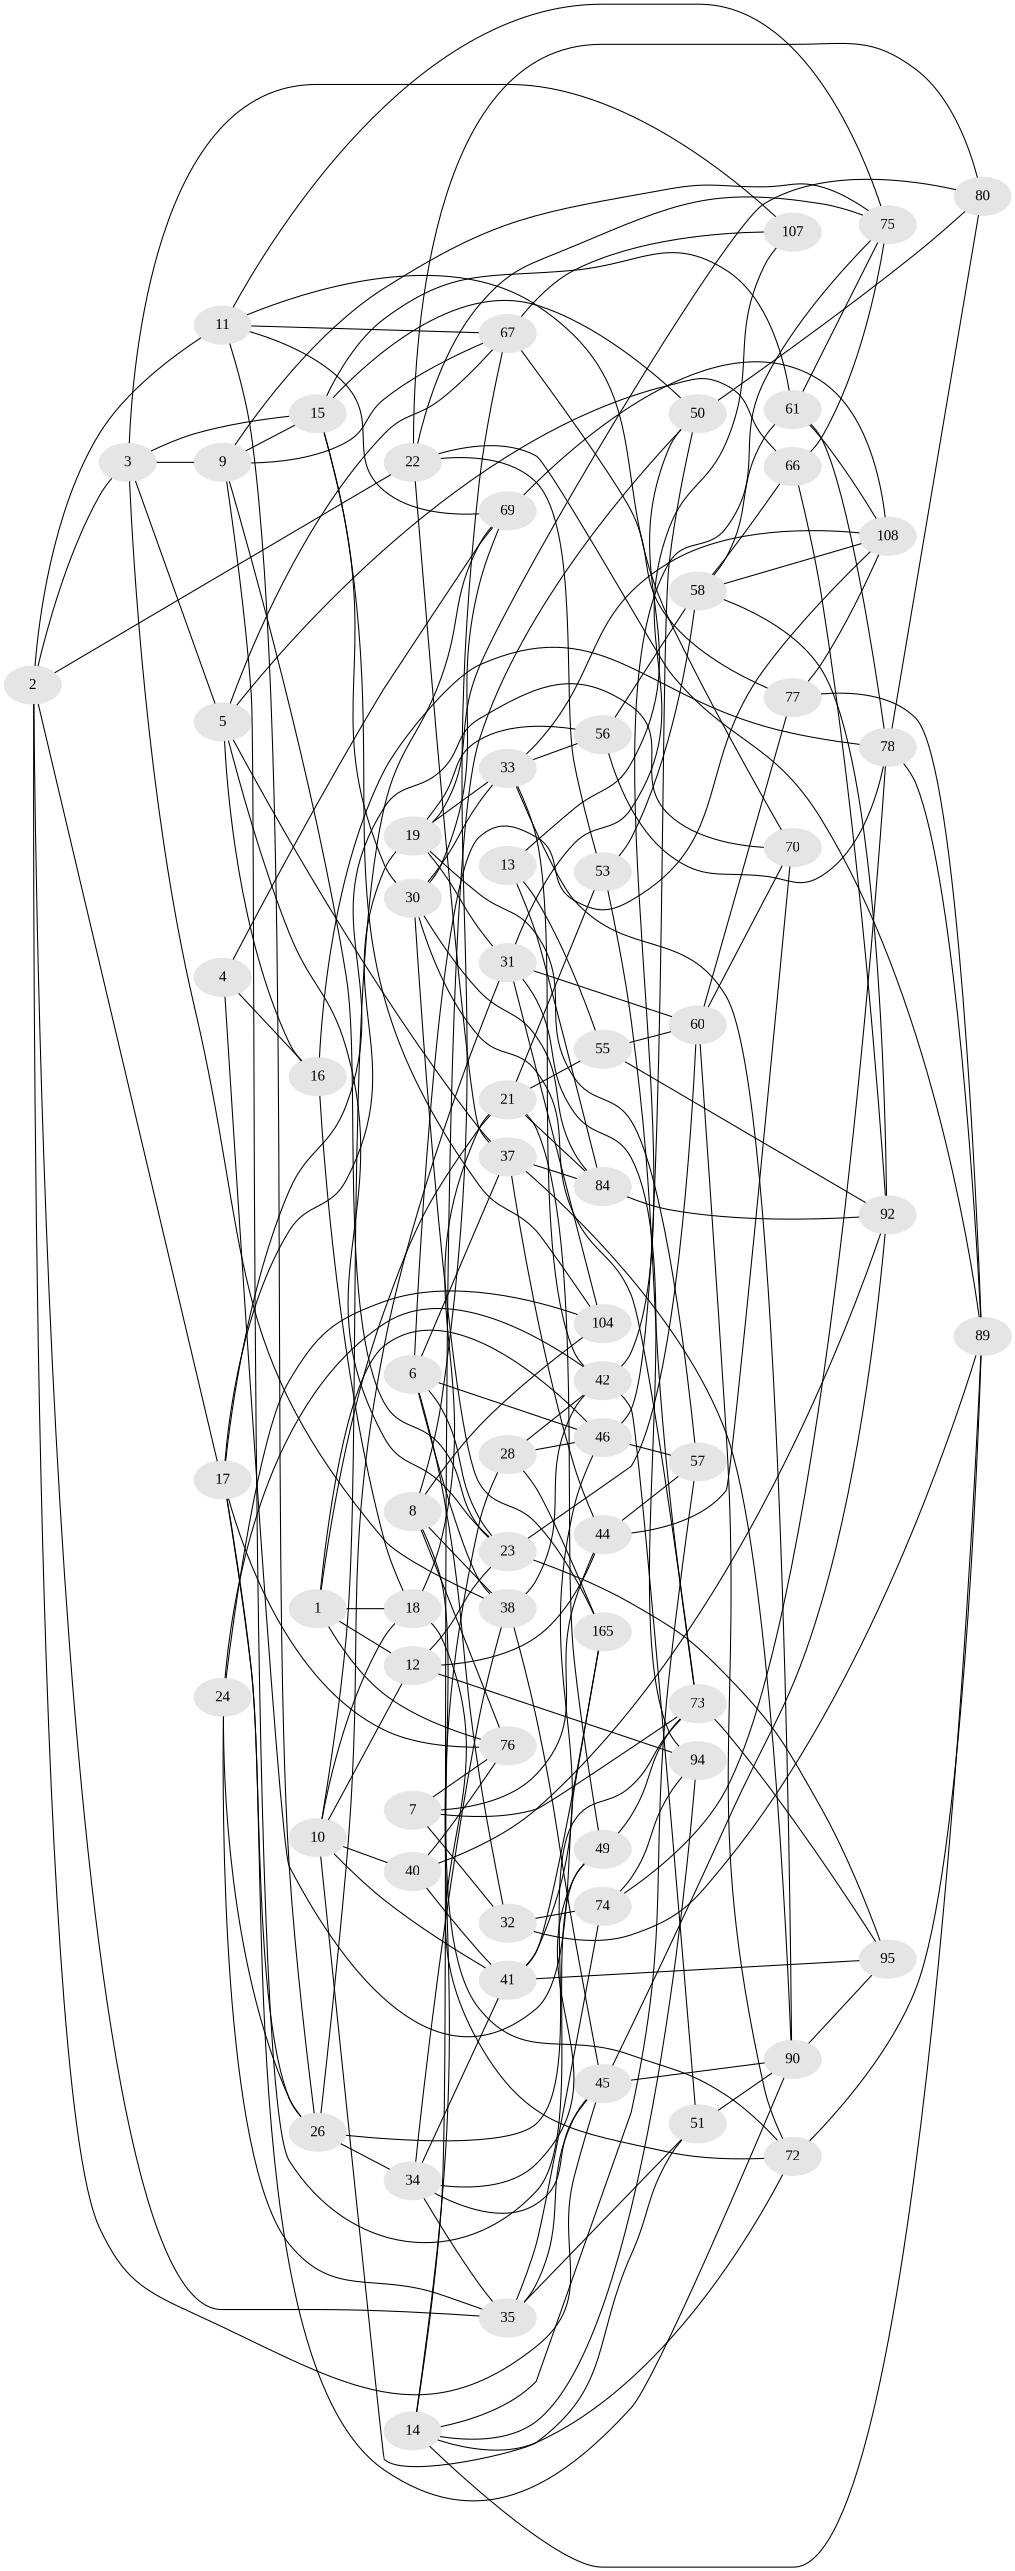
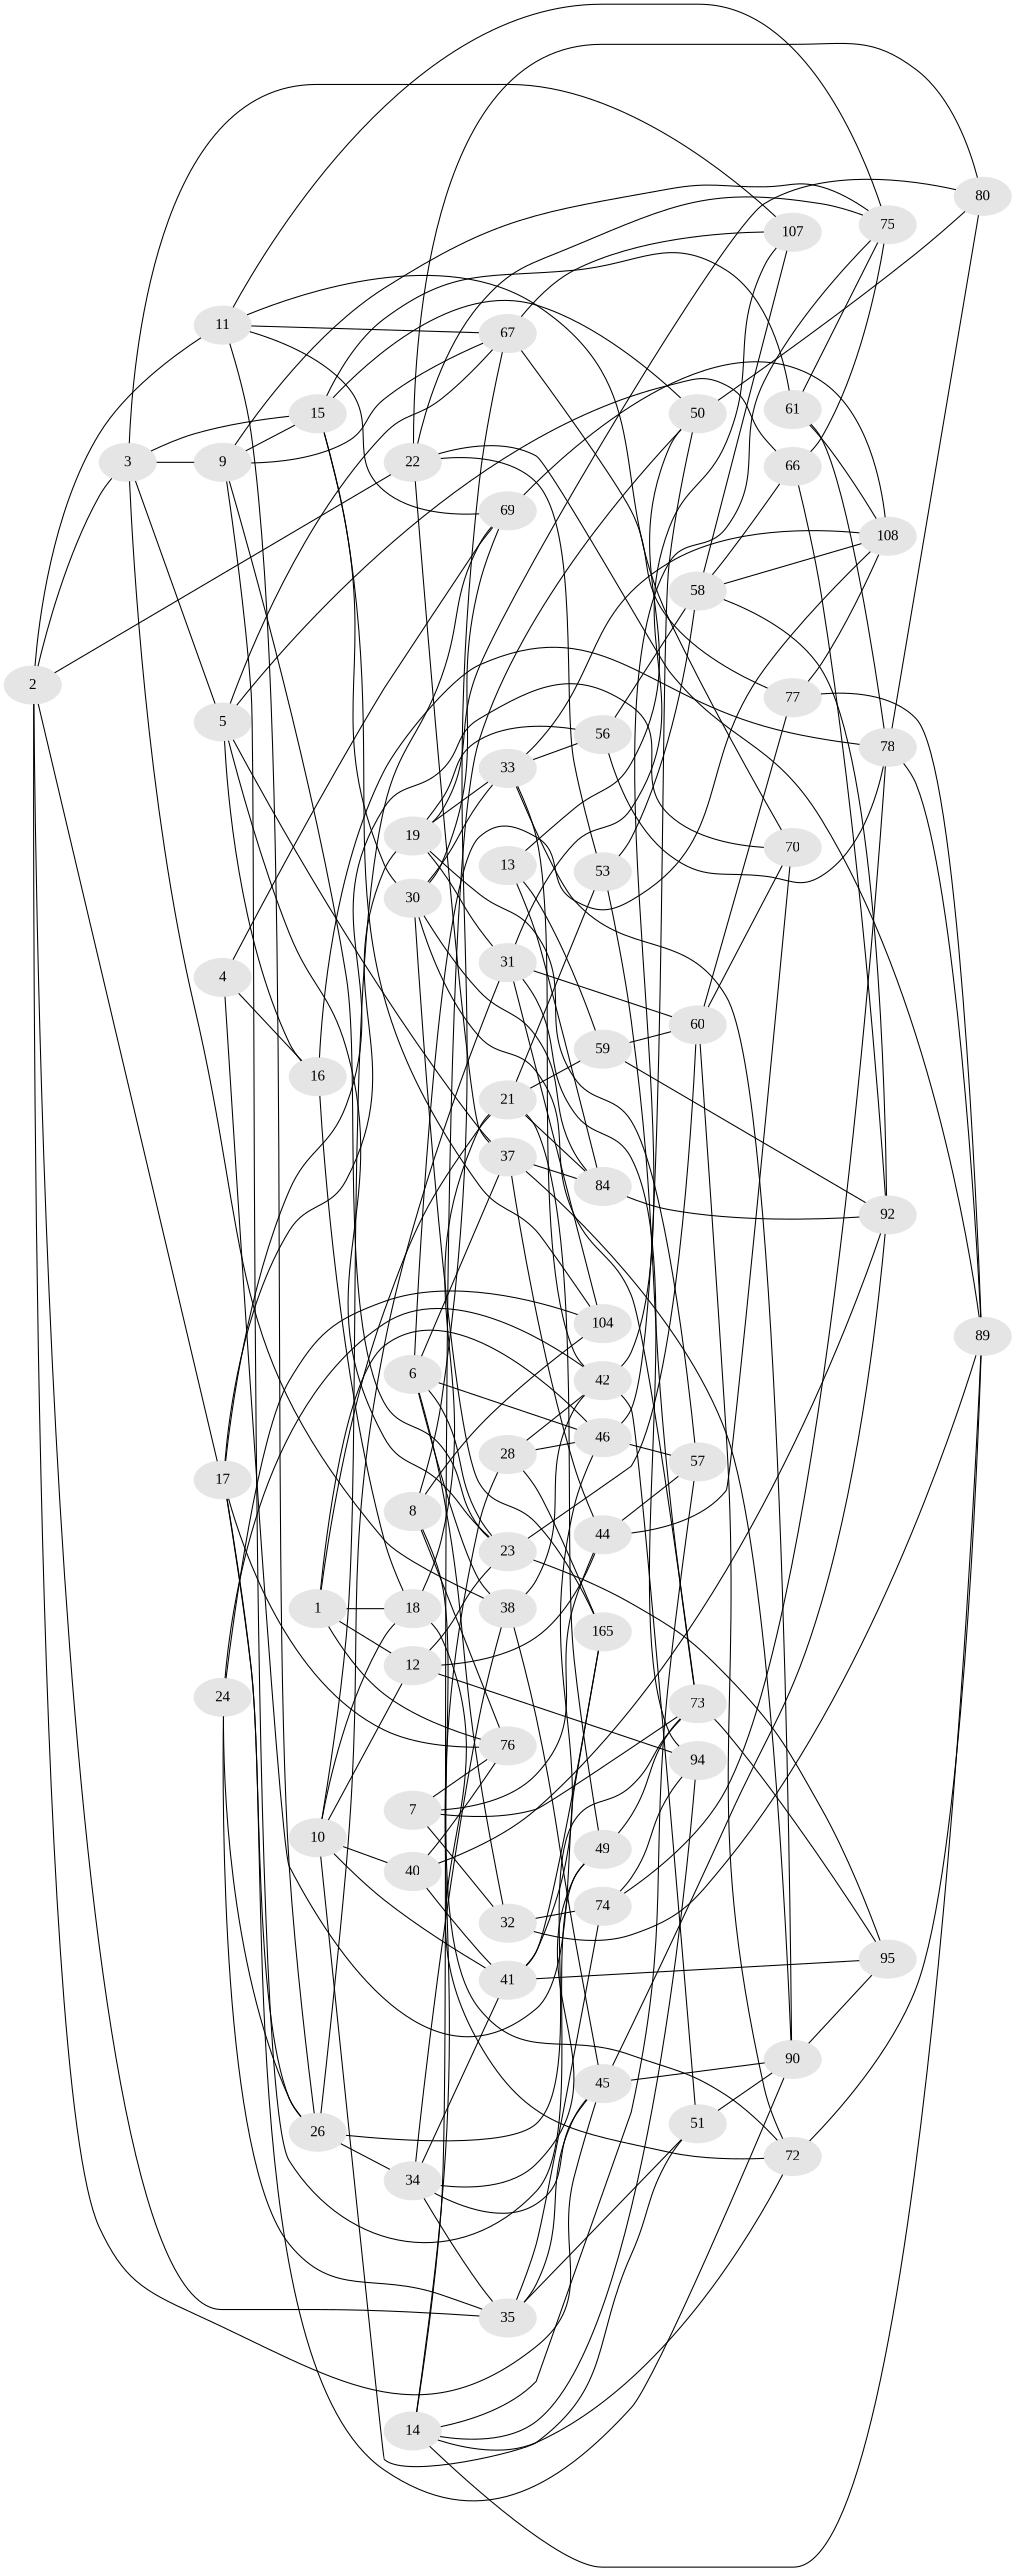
(741, 516) -> (743, 420)
(603, 1049) -> (603, 1049)
(462, 1562) -> none
